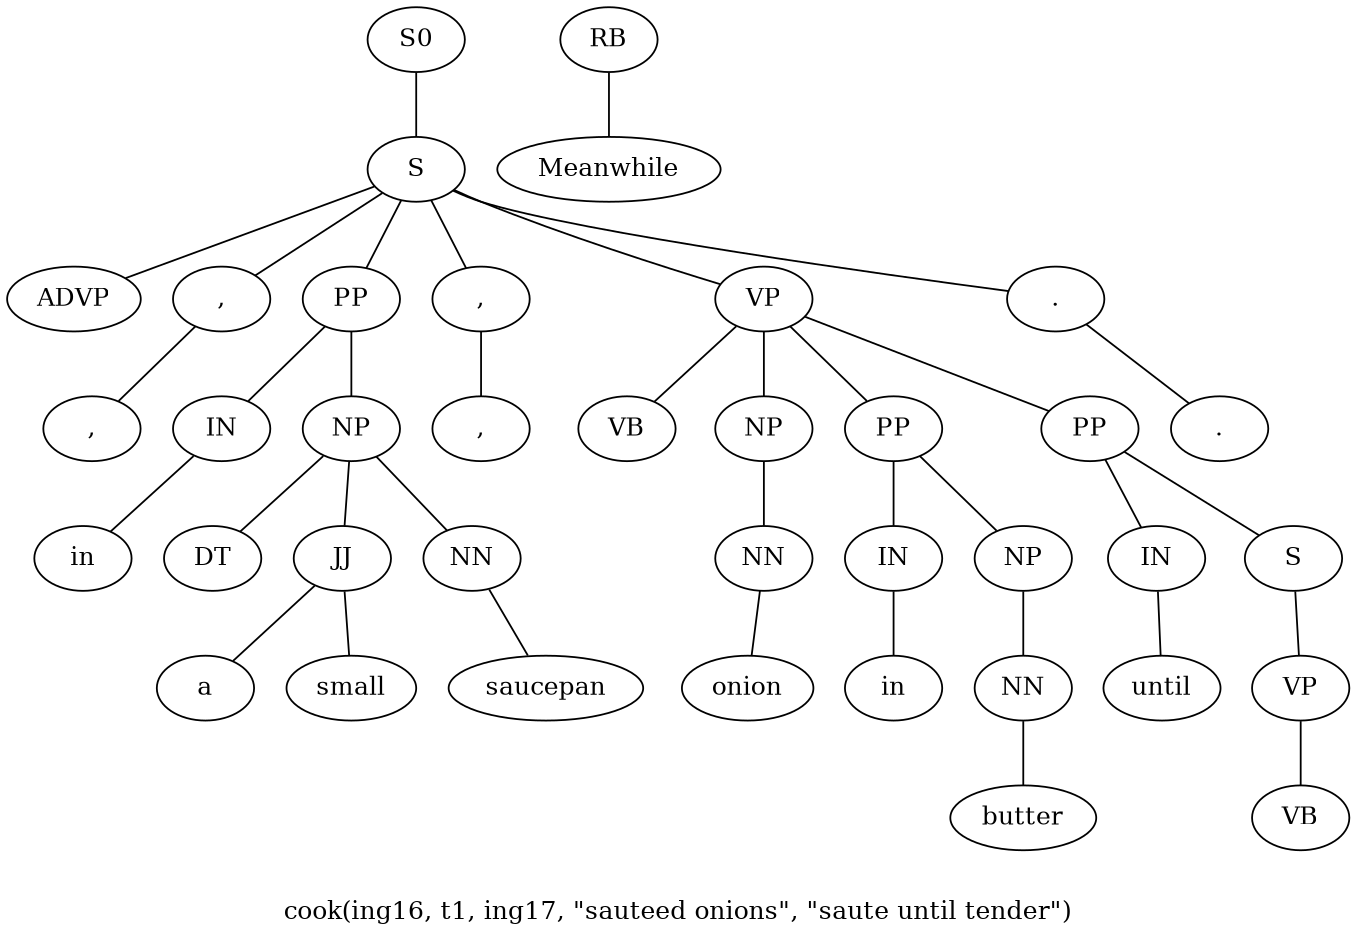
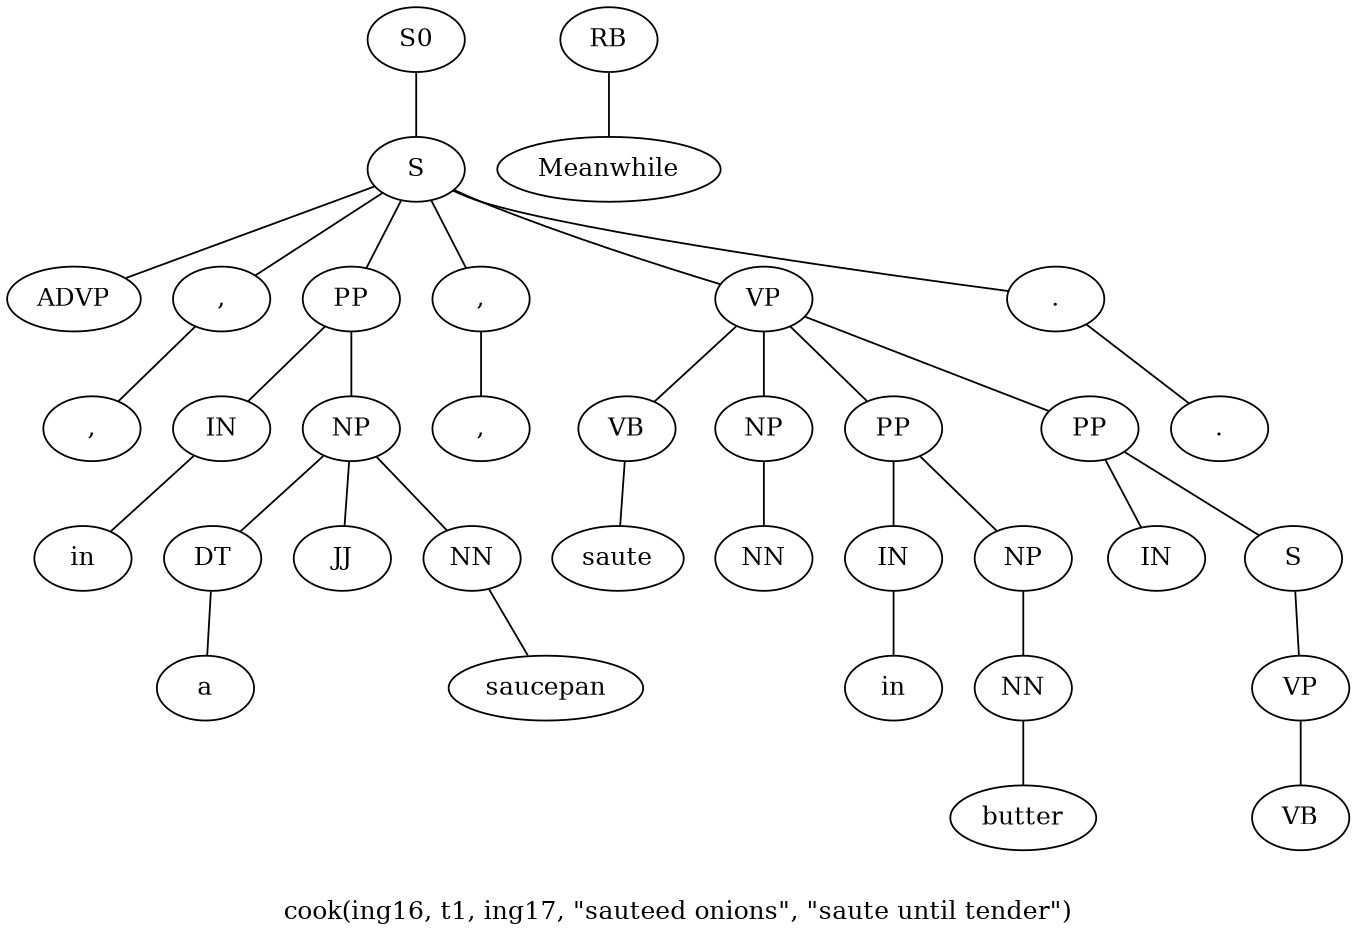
none -> (618, 558)
(274, 623) -> (209, 623)
(351, 688) -> none
(748, 688) -> none
(1162, 688) -> none
